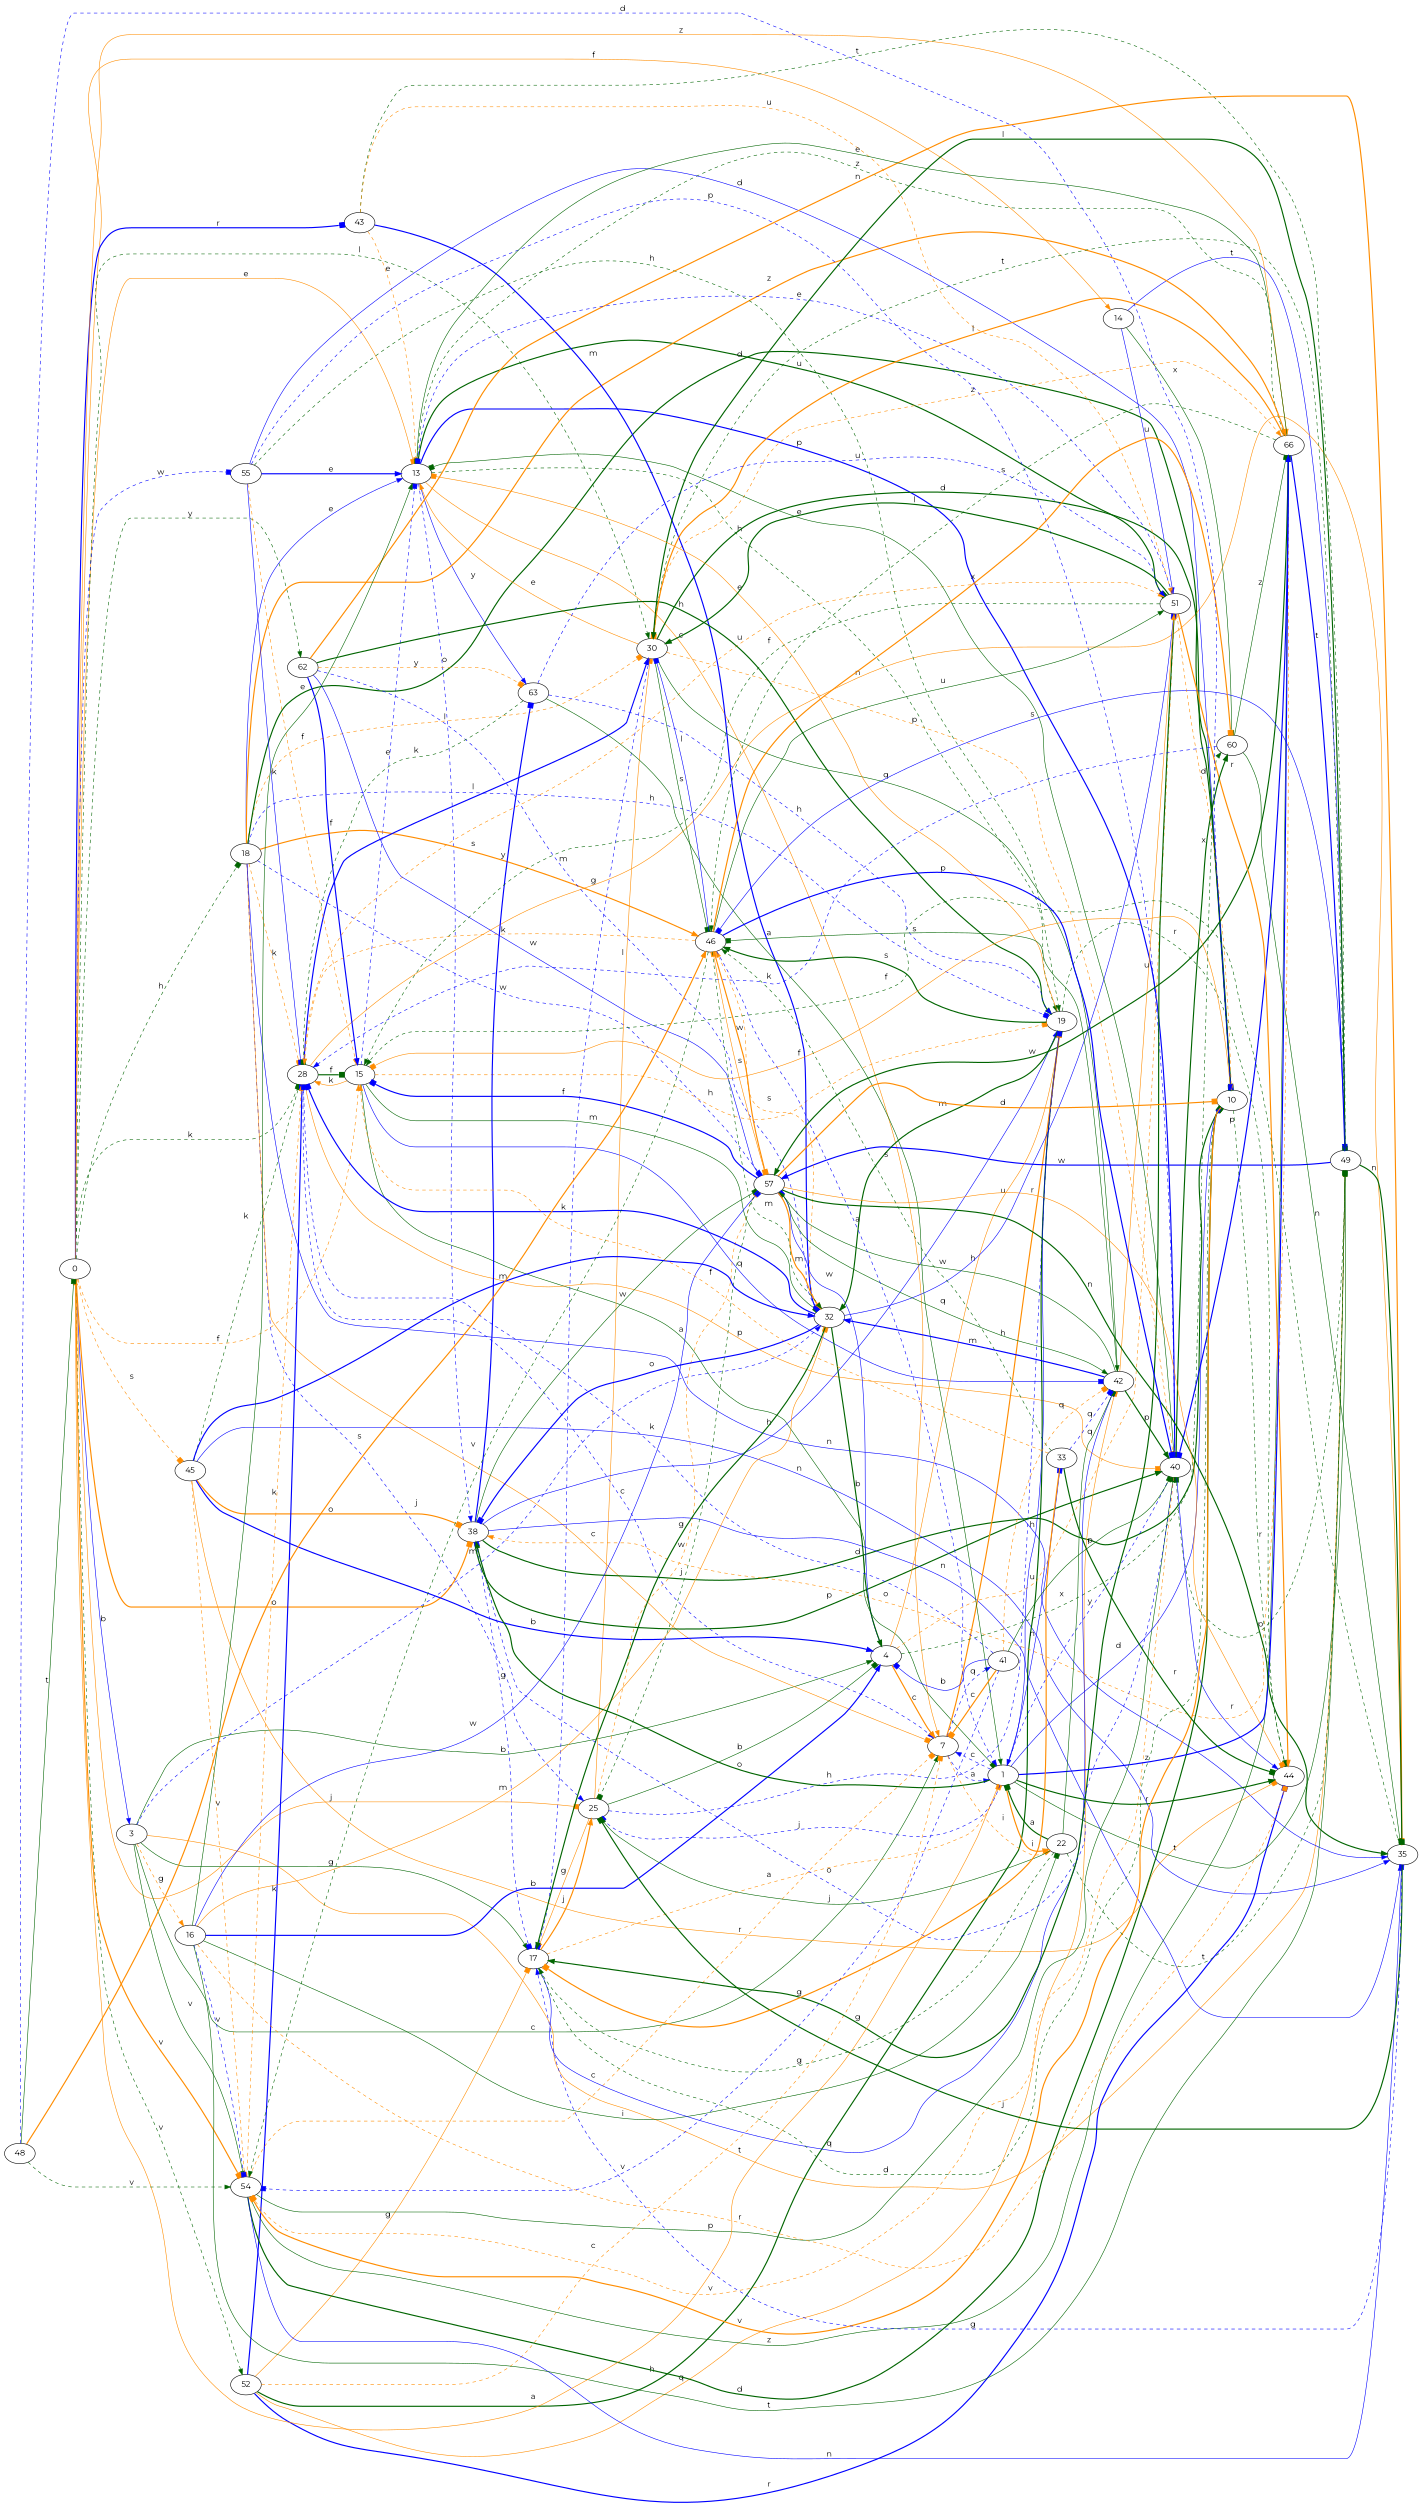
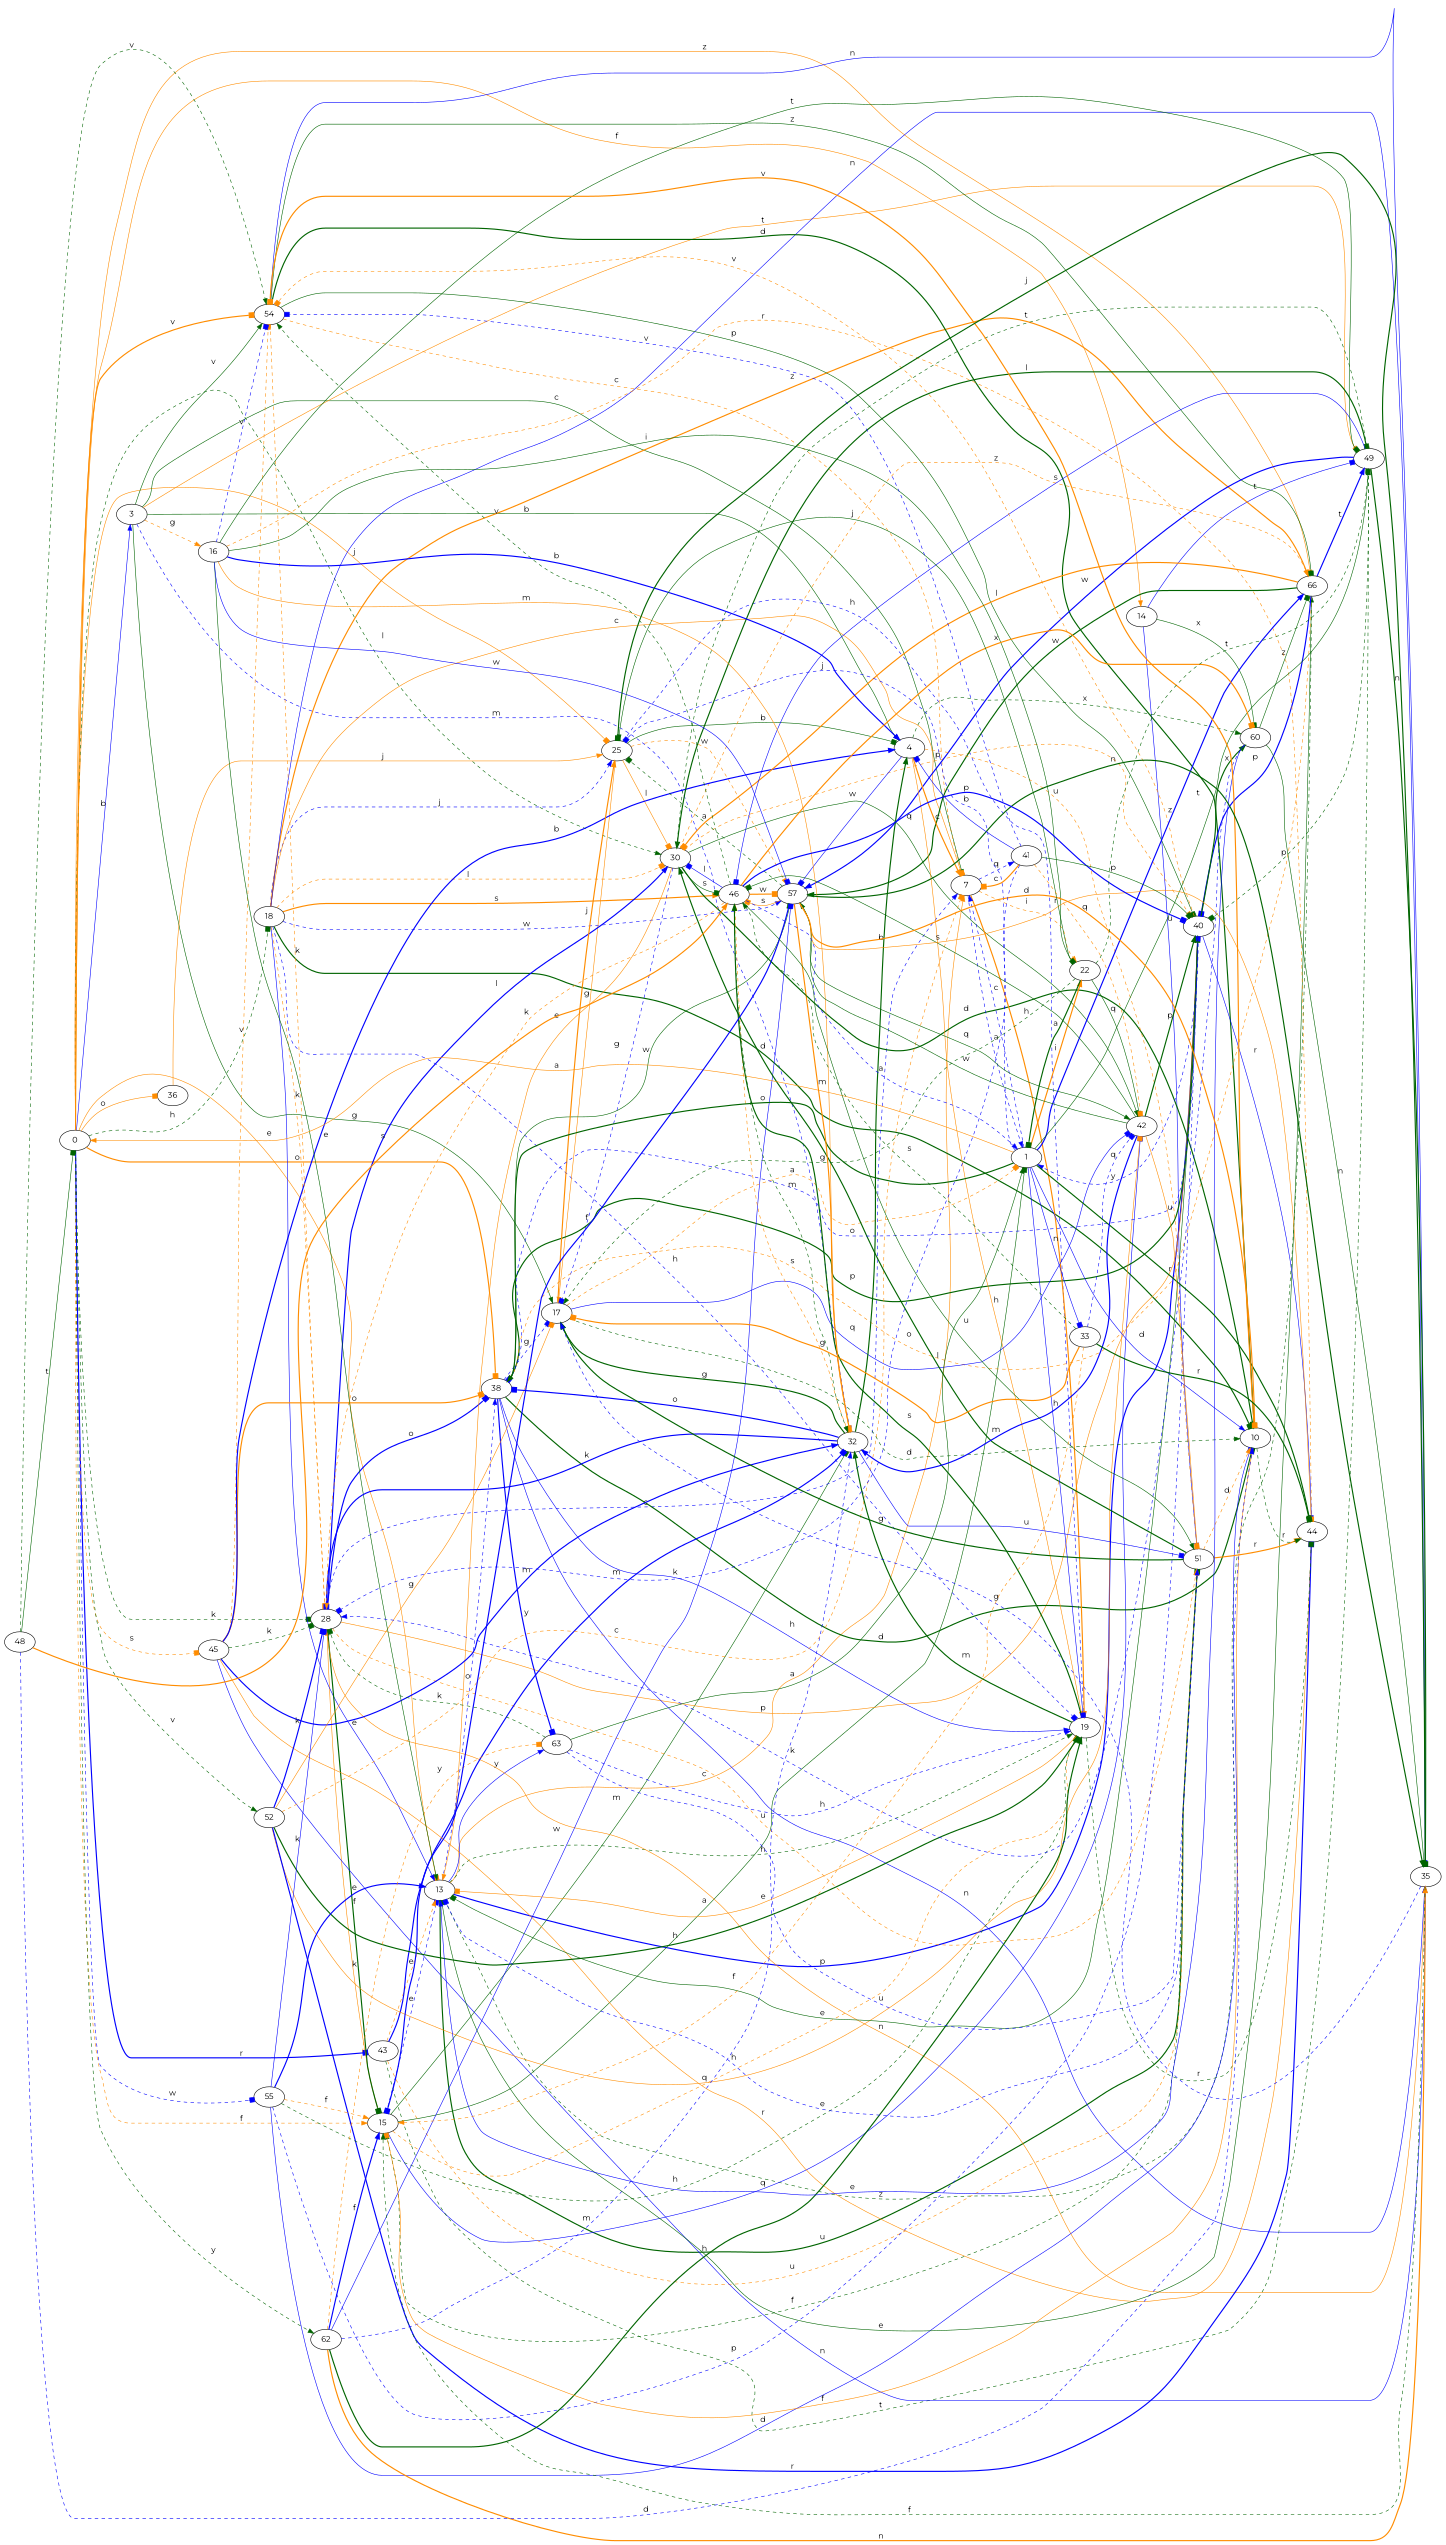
(899, 561) -> none
none -> (173, 1096)
none -> (355, 1477)
(681, 1572) -> (705, 816)
none -> (1198, 1903)
